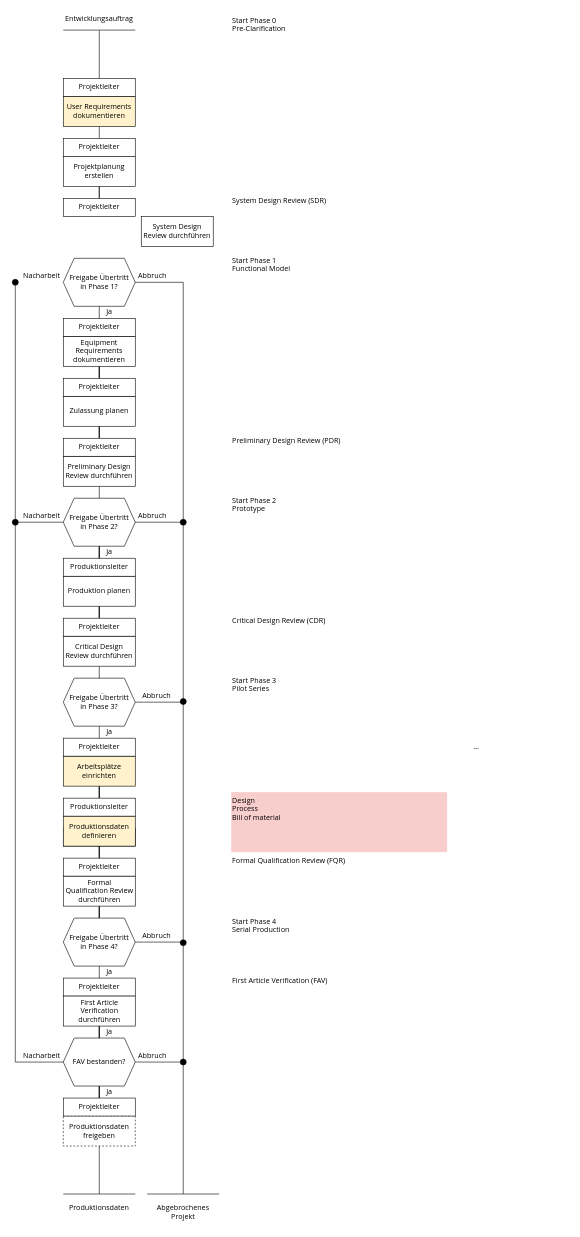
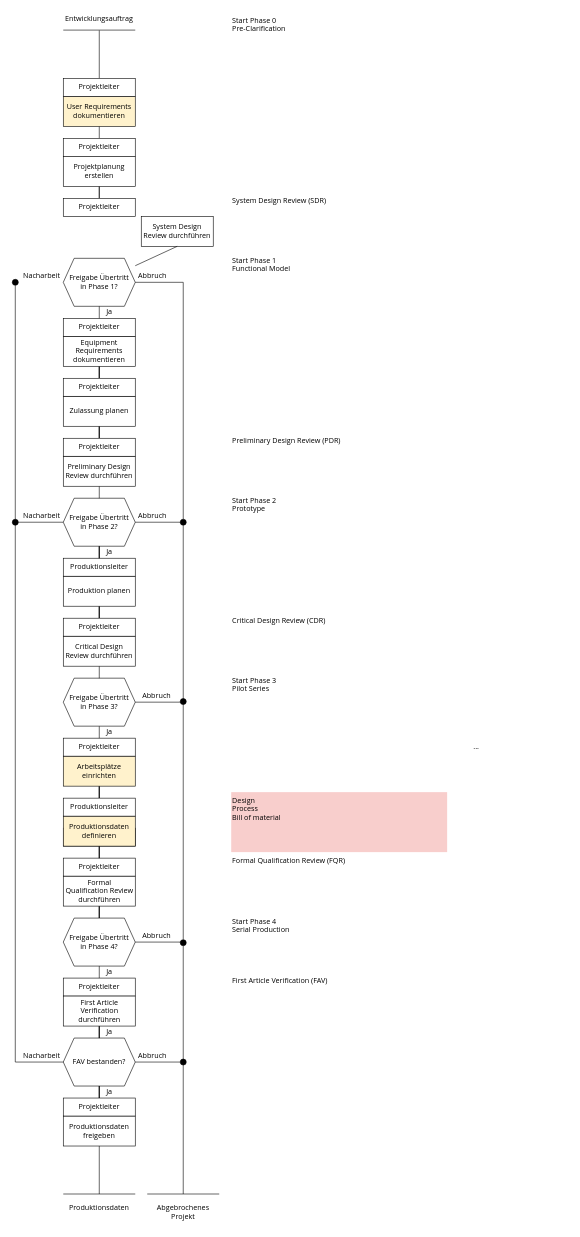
none -> (156, 256)
(99, 1131) -> (99, 1131)
